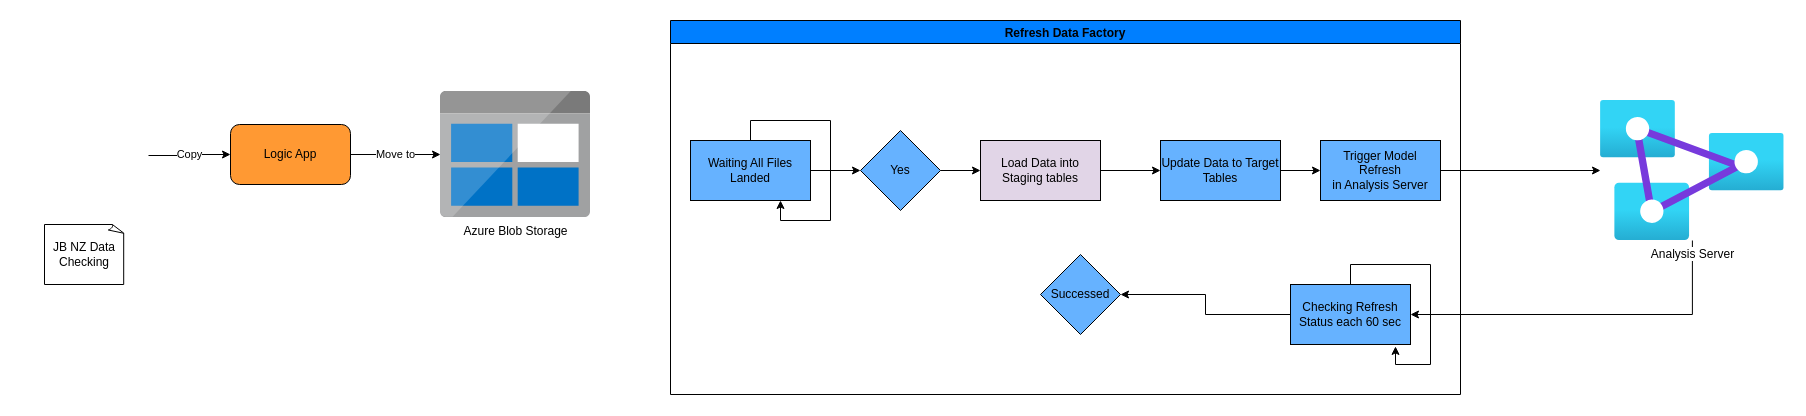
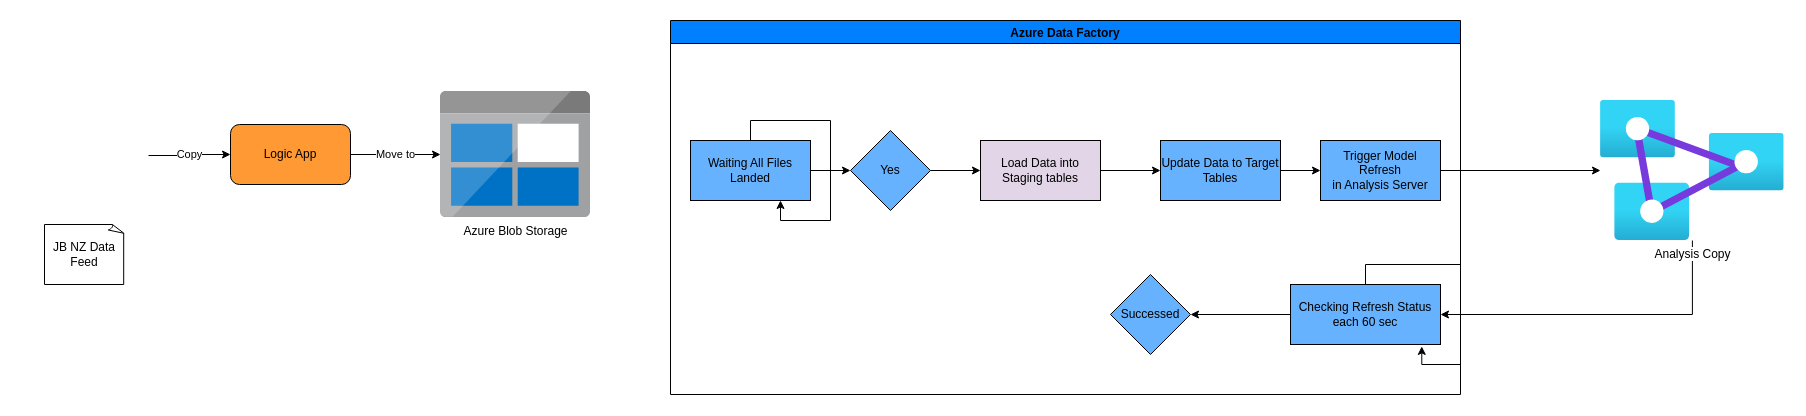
(1065, 33) -> (1065, 33)
(901, 171) -> (891, 171)
(85, 255) -> (85, 255)
(1693, 255) -> (1693, 255)
(1081, 295) -> (1151, 315)
(1351, 315) -> (1366, 315)
